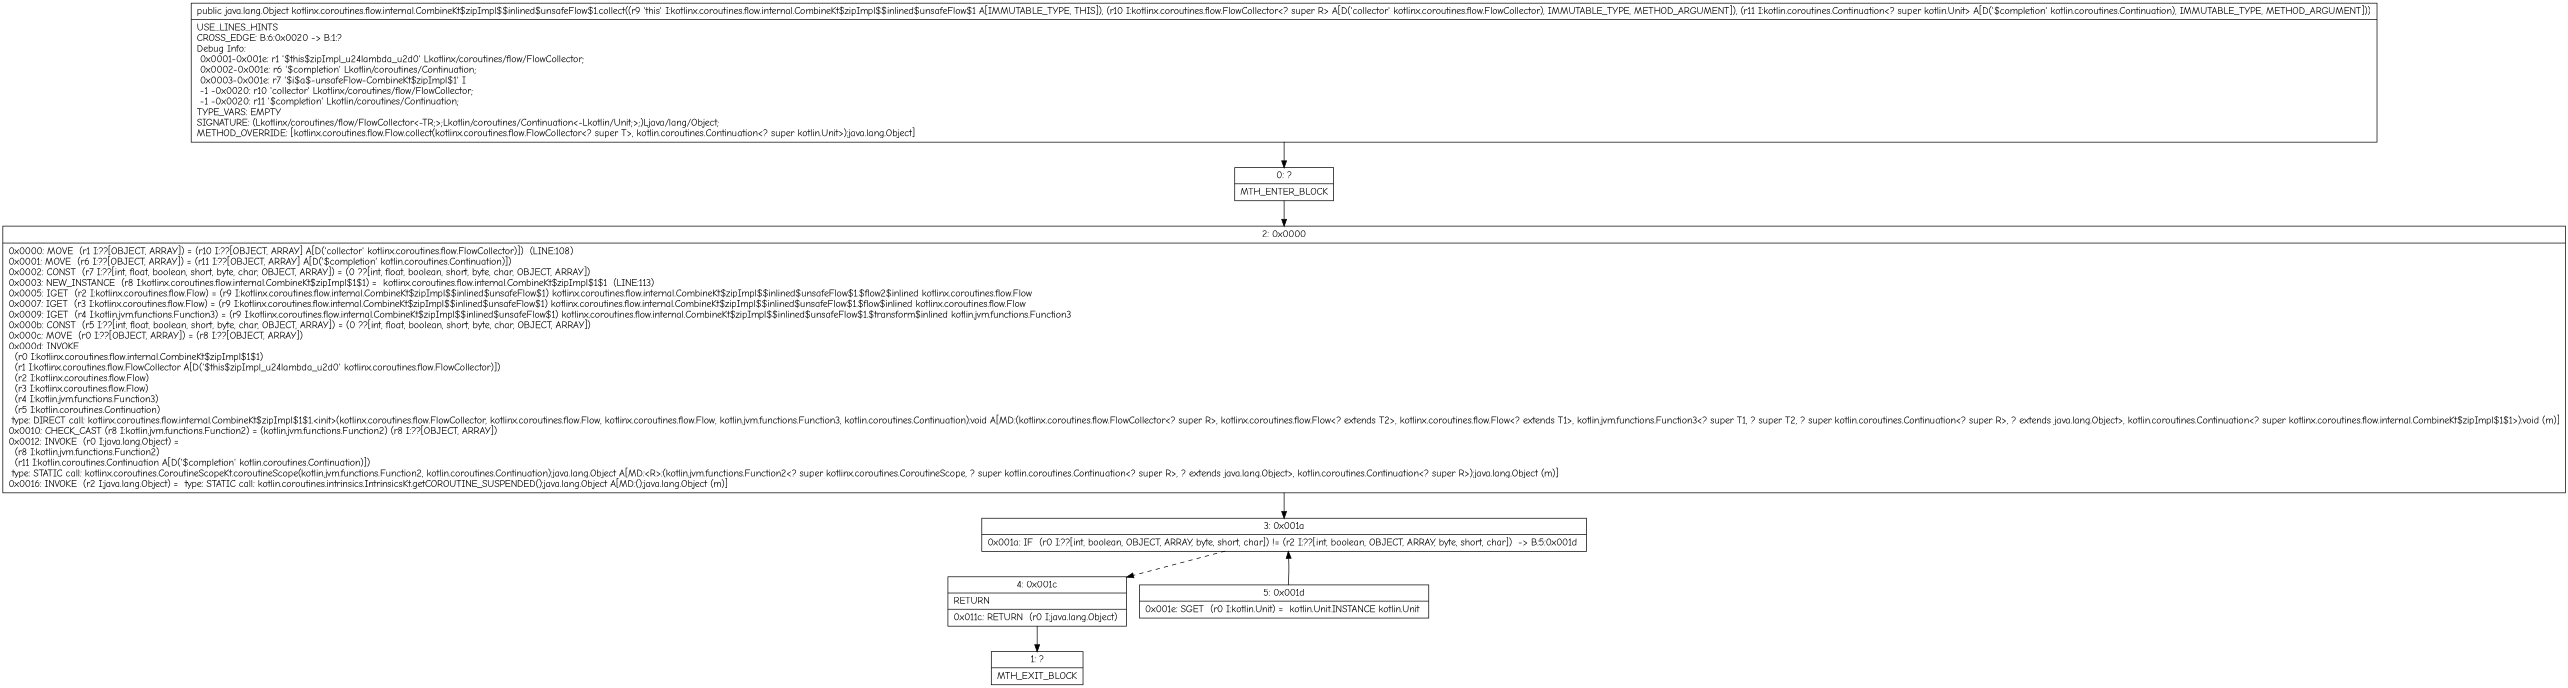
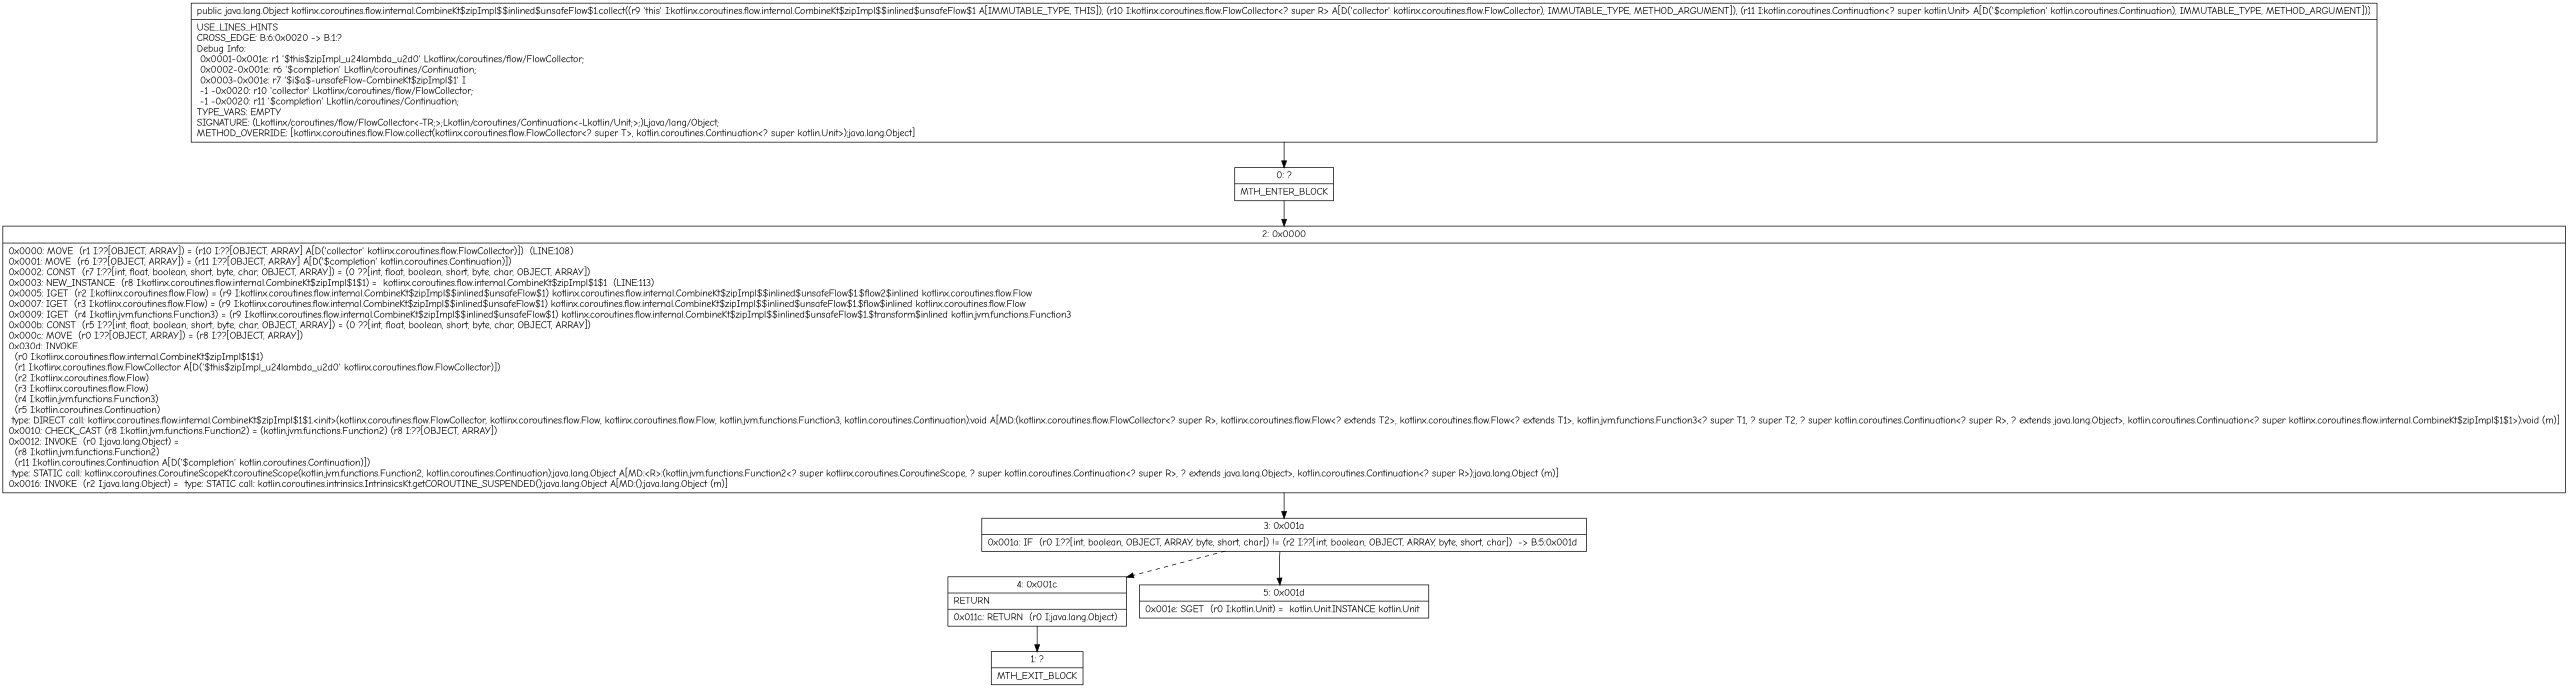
(47, 346) -> (47, 346)
(1289, 572) -> (1279, 565)
